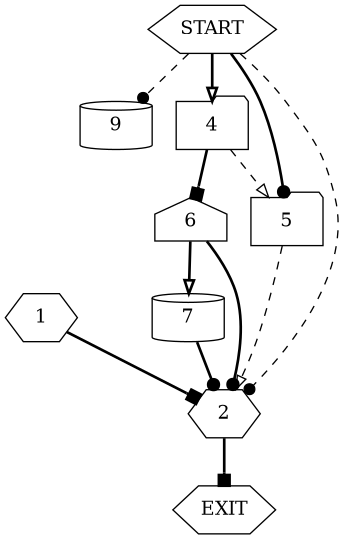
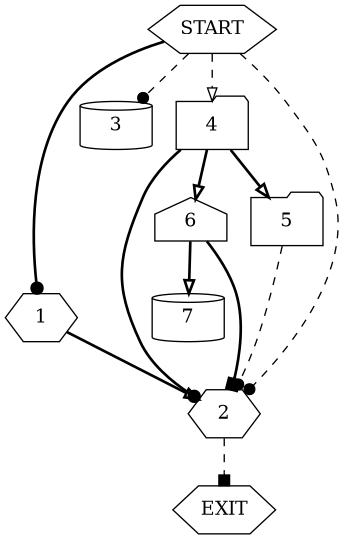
(212, 71) -> (212, 71)
(266, 116) -> (51, 133)
(116, 125) -> (116, 125)
(203, 168) -> (203, 168)
(245, 168) -> (245, 168)
(239, 306) -> (239, 306)
(266, 313) -> (266, 313)
(204, 361) -> (122, 275)
(127, 363) -> (127, 363)
(224, 455) -> (224, 455)
